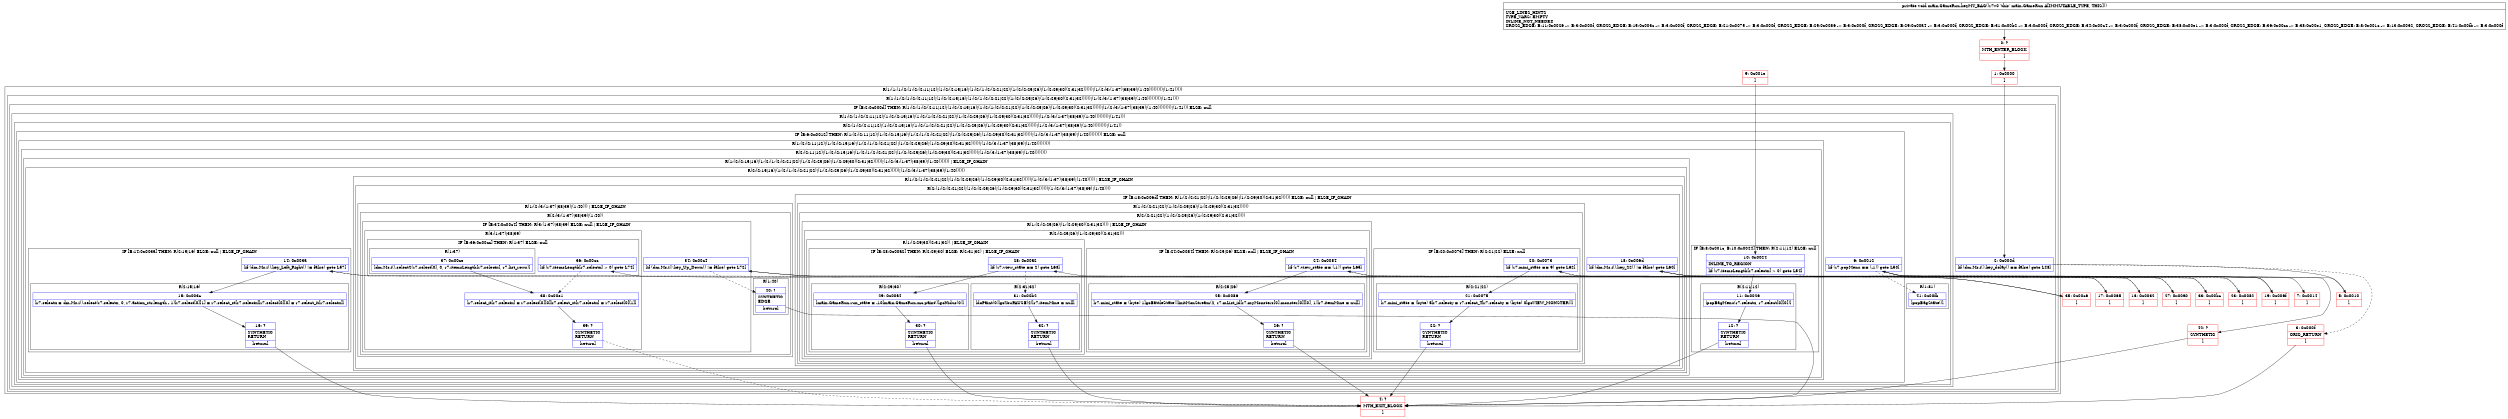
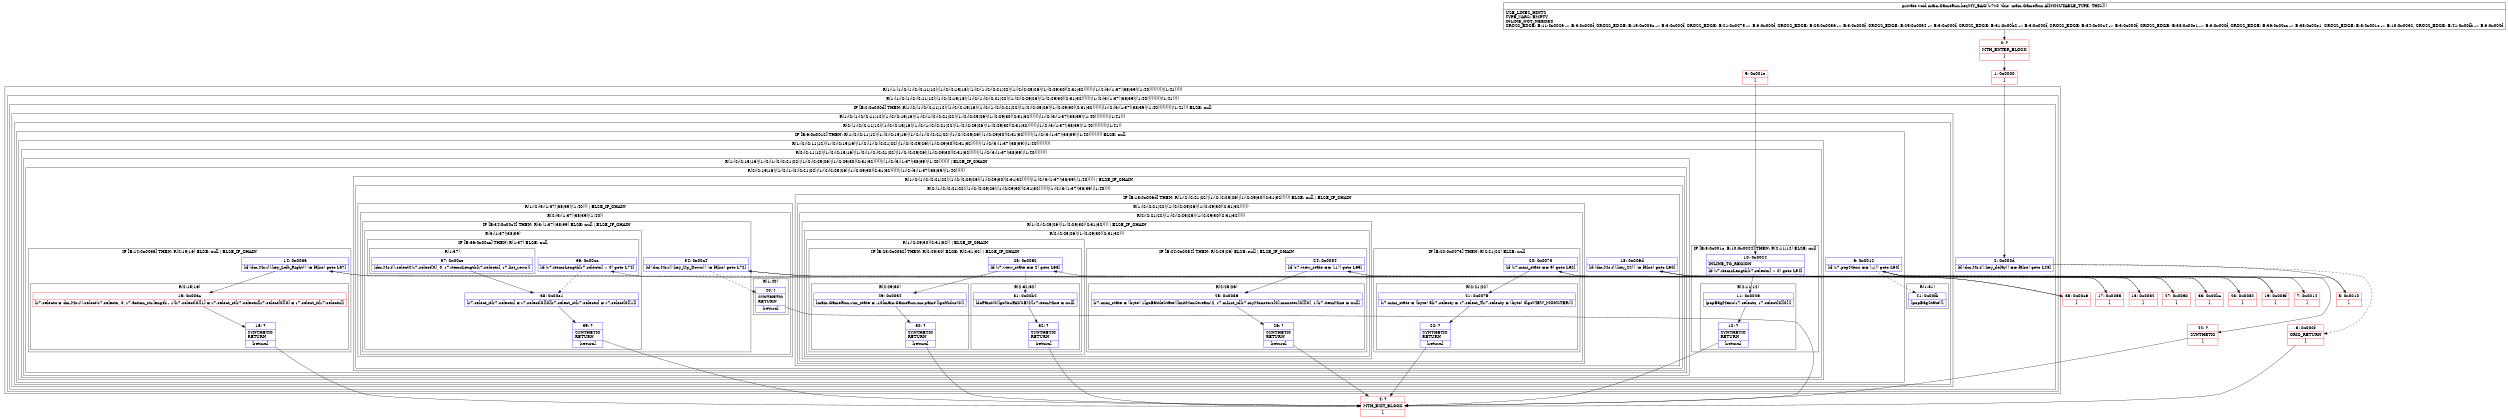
(190, 300) -> (190, 300)
(764, 302) -> (767, 302)
(977, 401) -> (977, 401)
